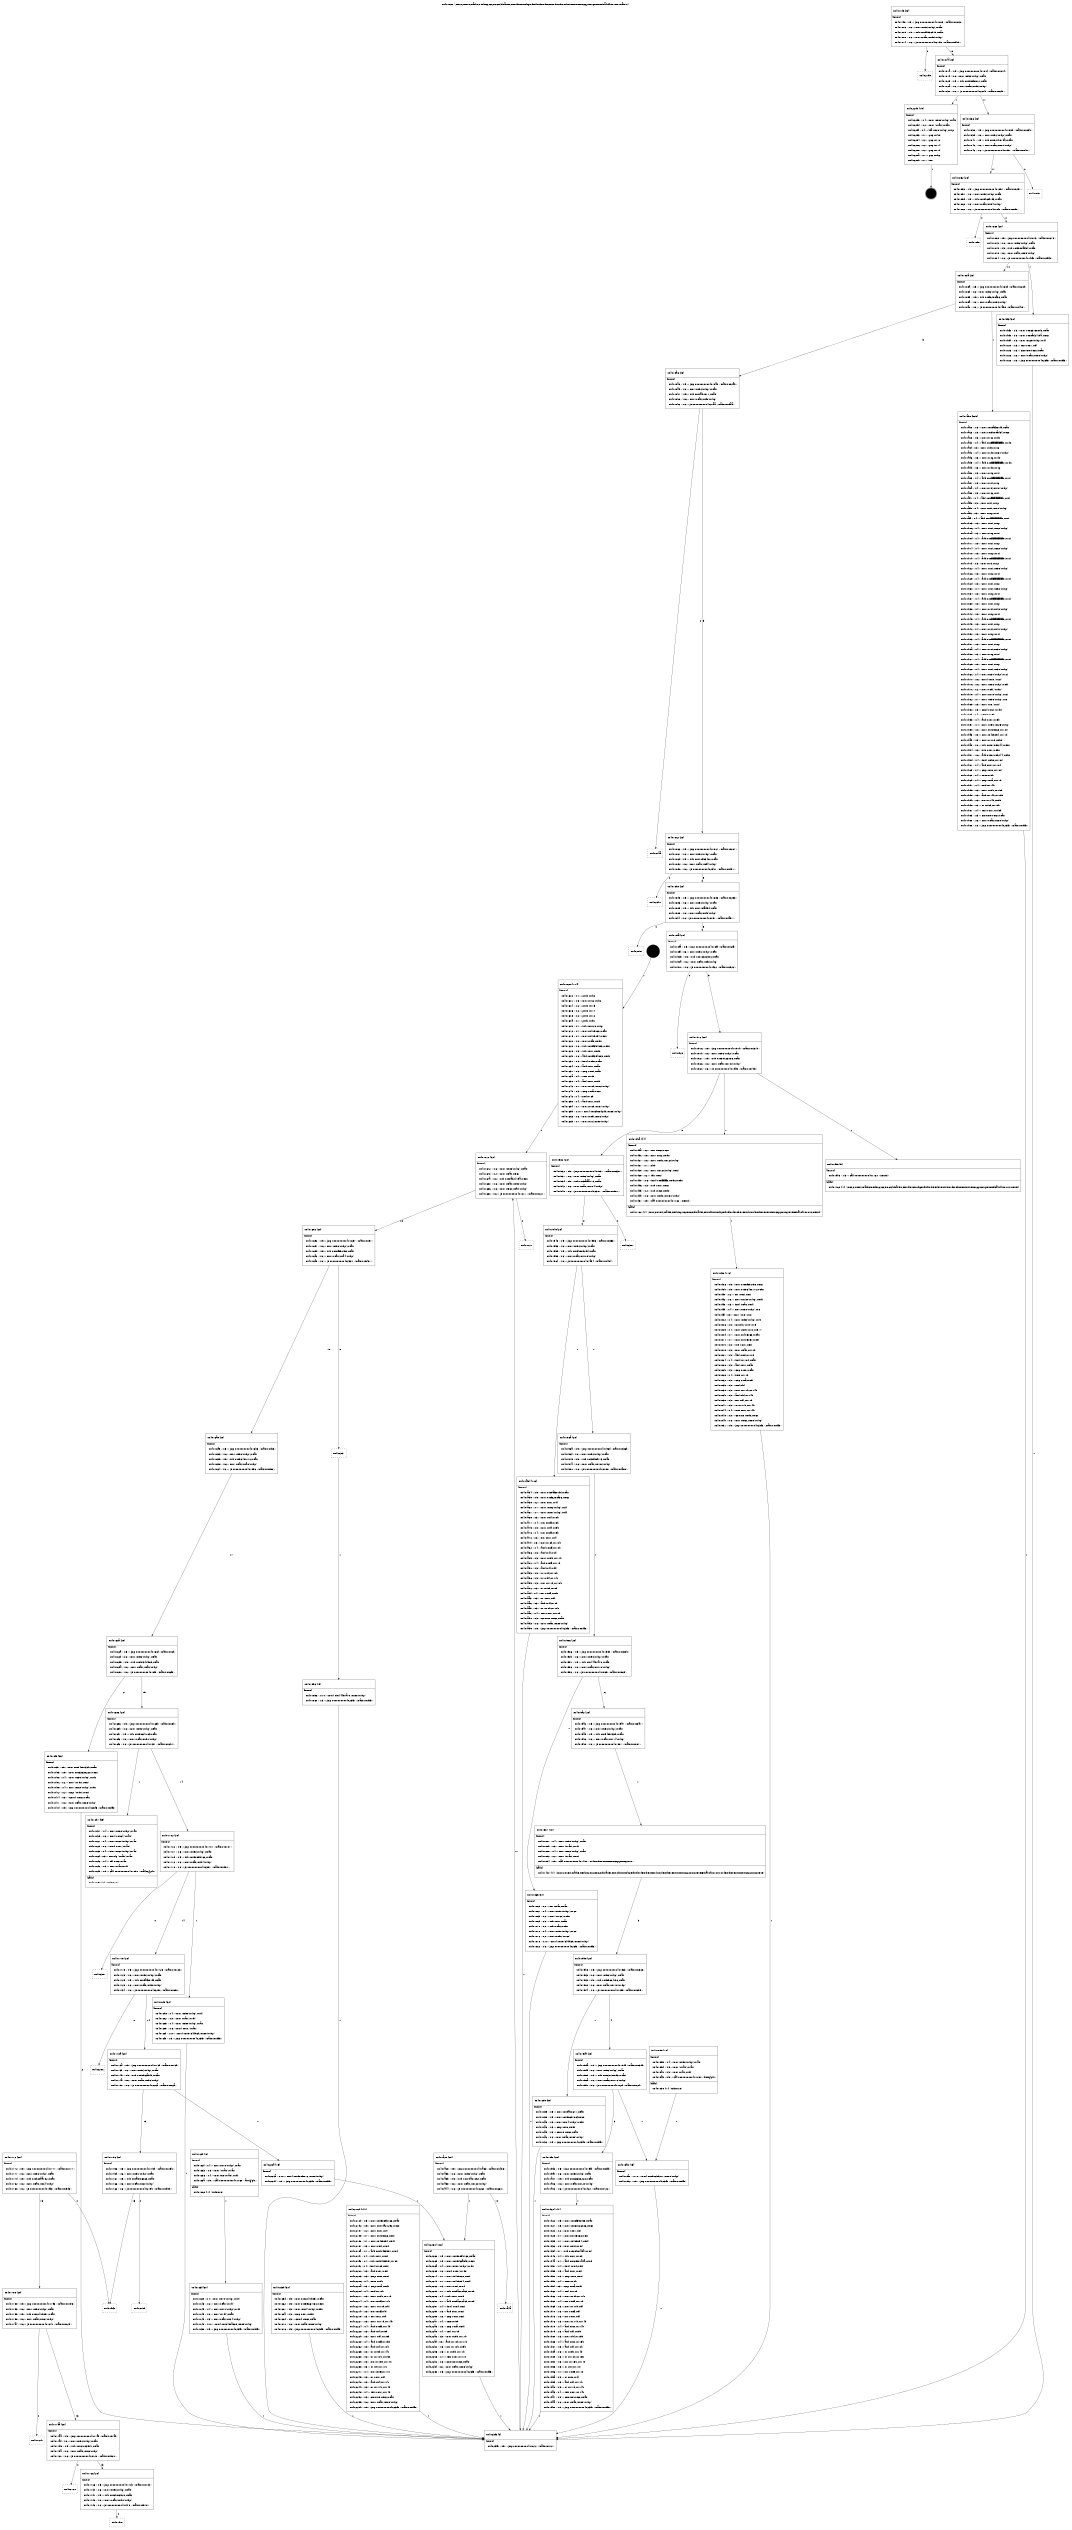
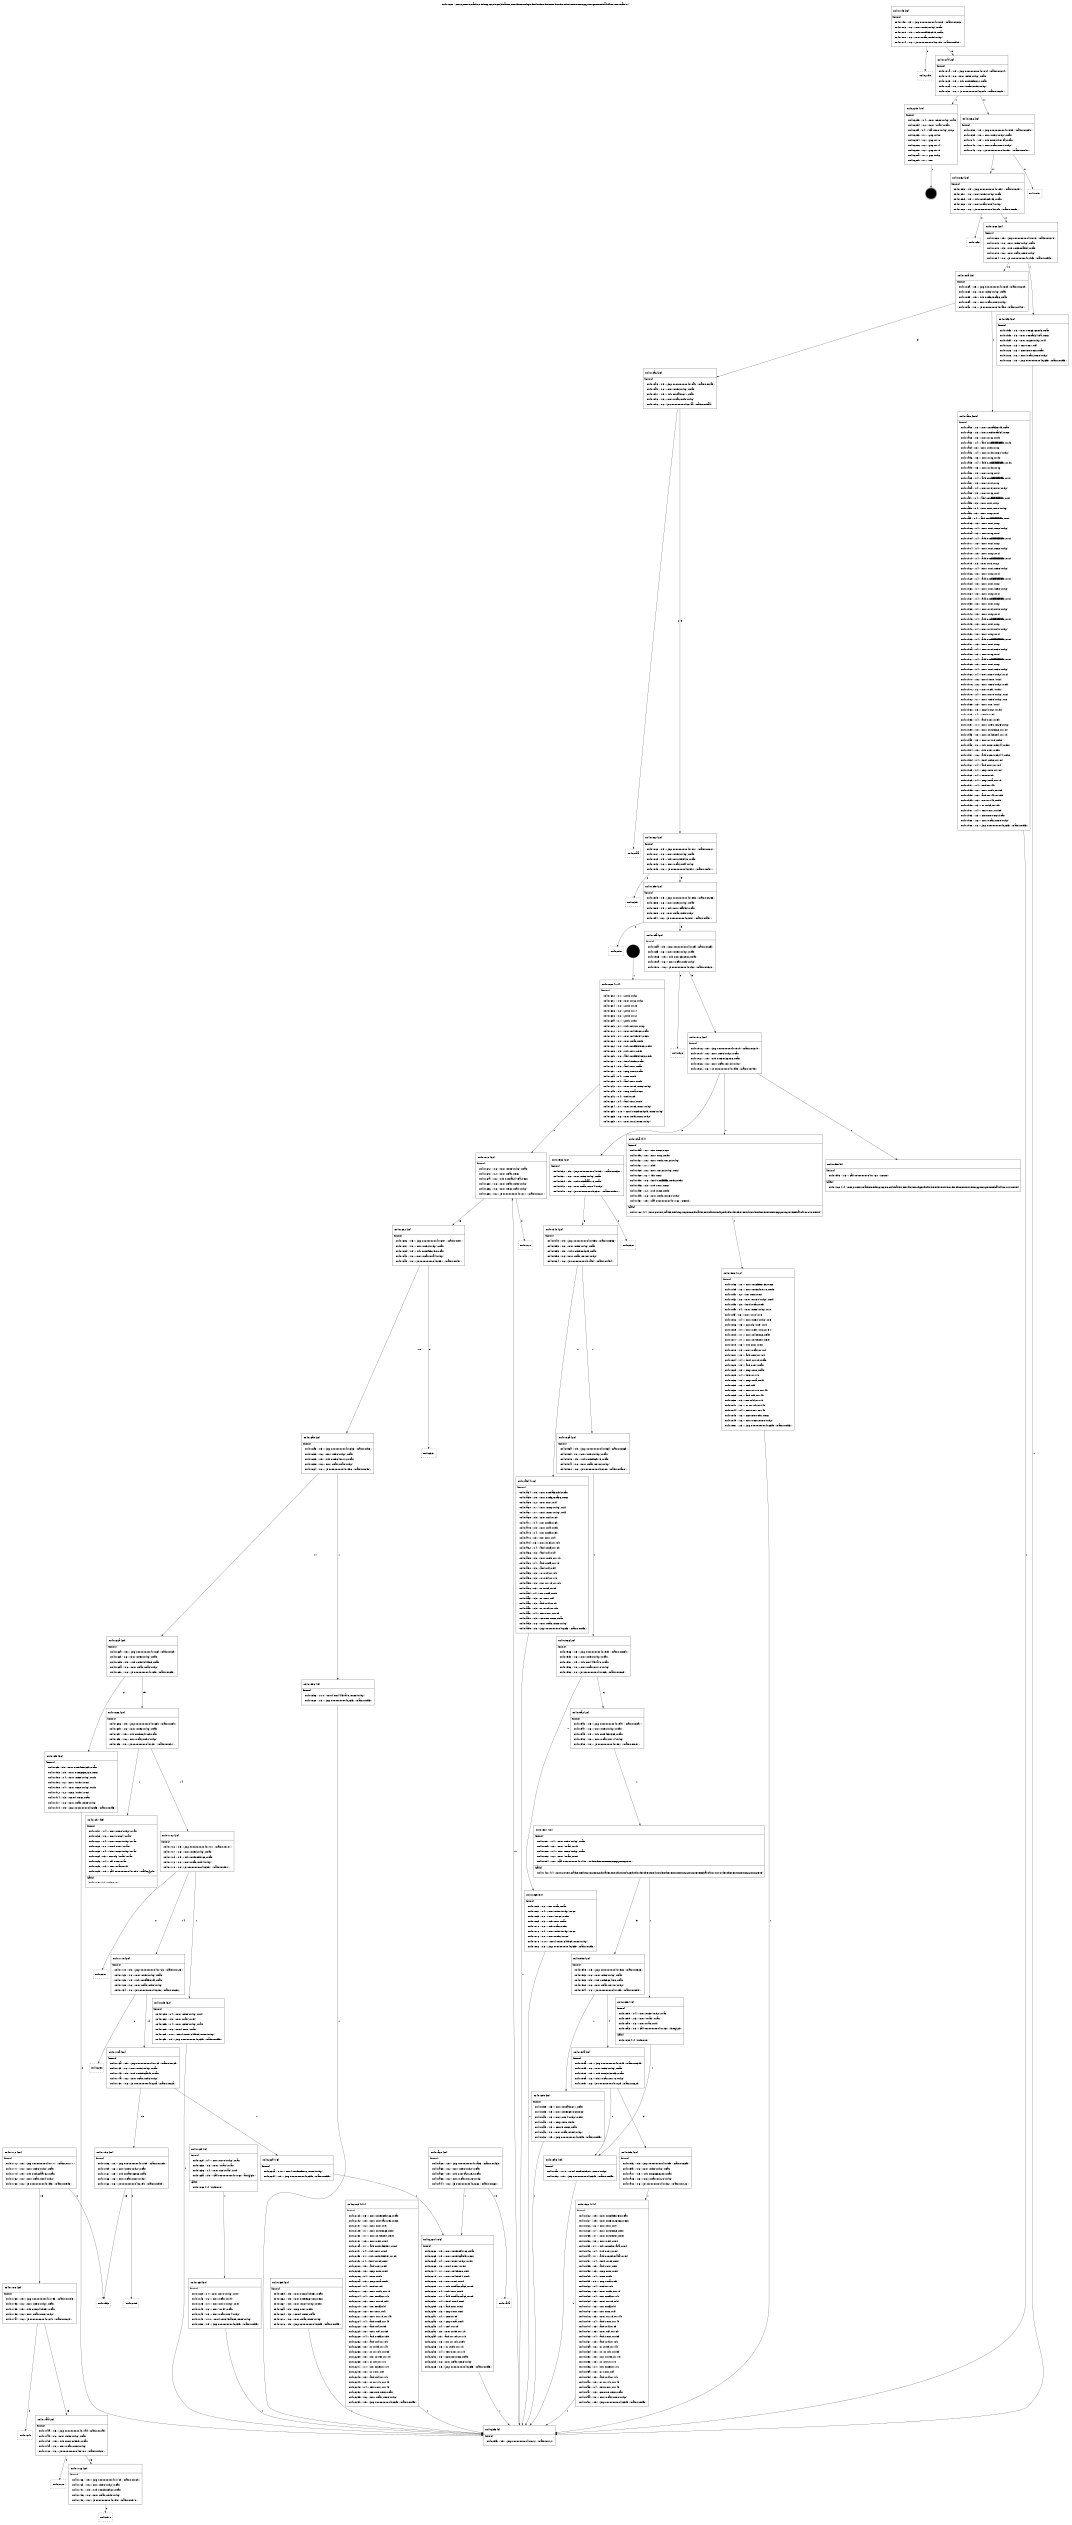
(339, 1568) -> (338, 1576)
none -> (649, 1937)
